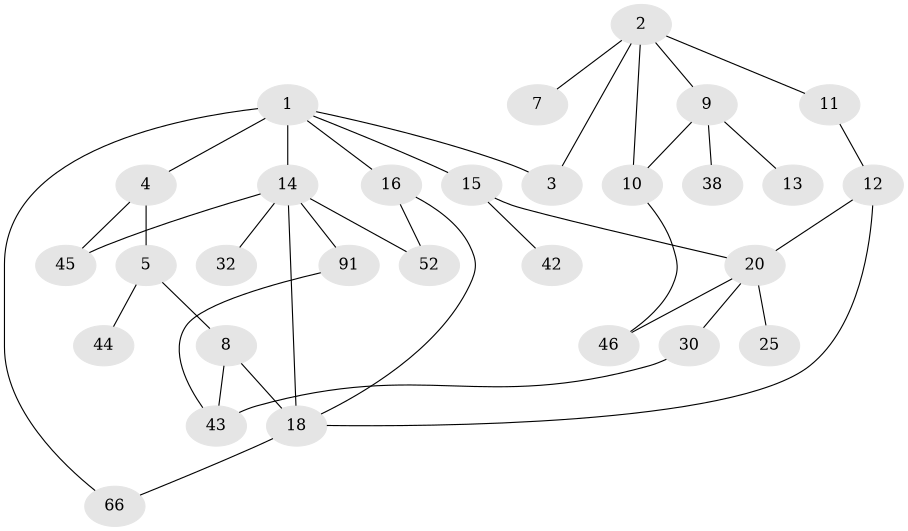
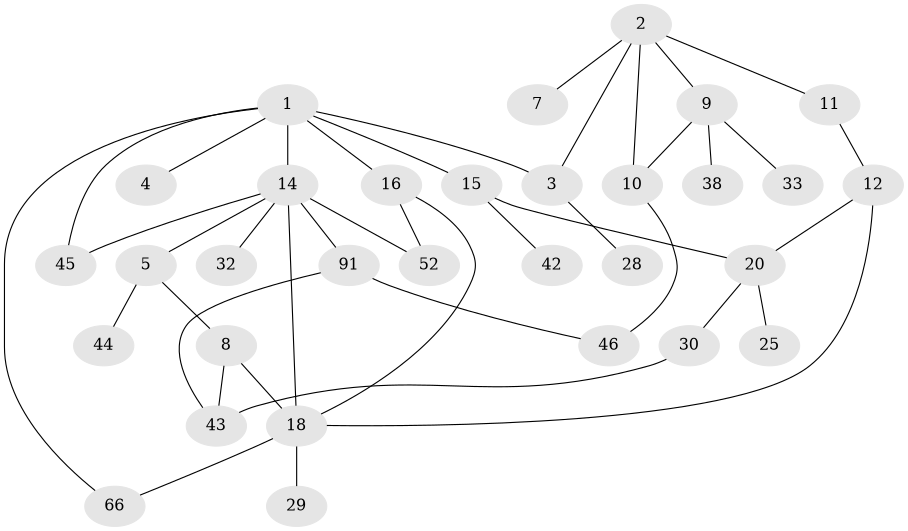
(793, 185) -> (793, 185)
(146, 222) -> (217, 225)
(106, 225) -> (136, 143)
none -> (632, 265)
(682, 306) -> (475, 313)
none -> (297, 506)
